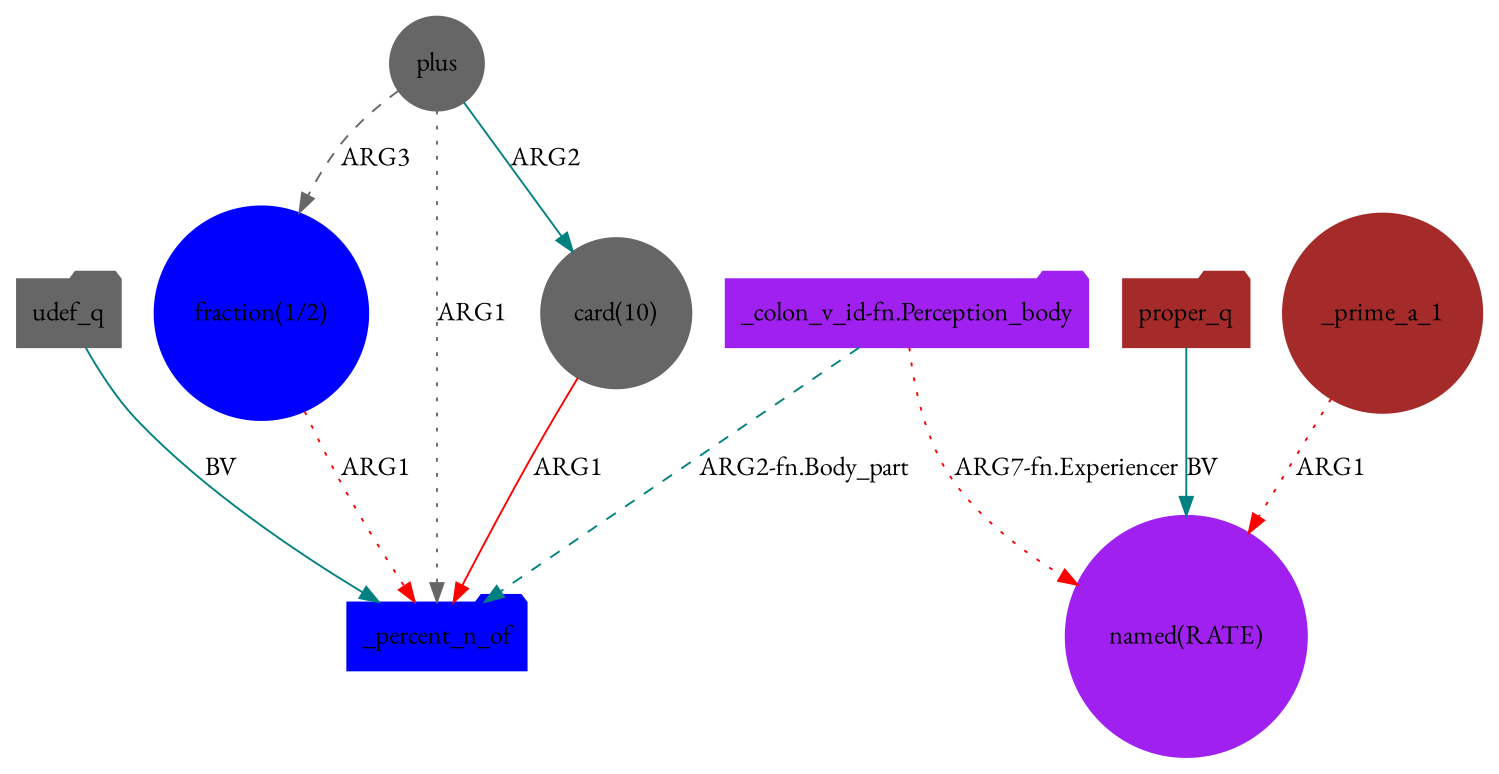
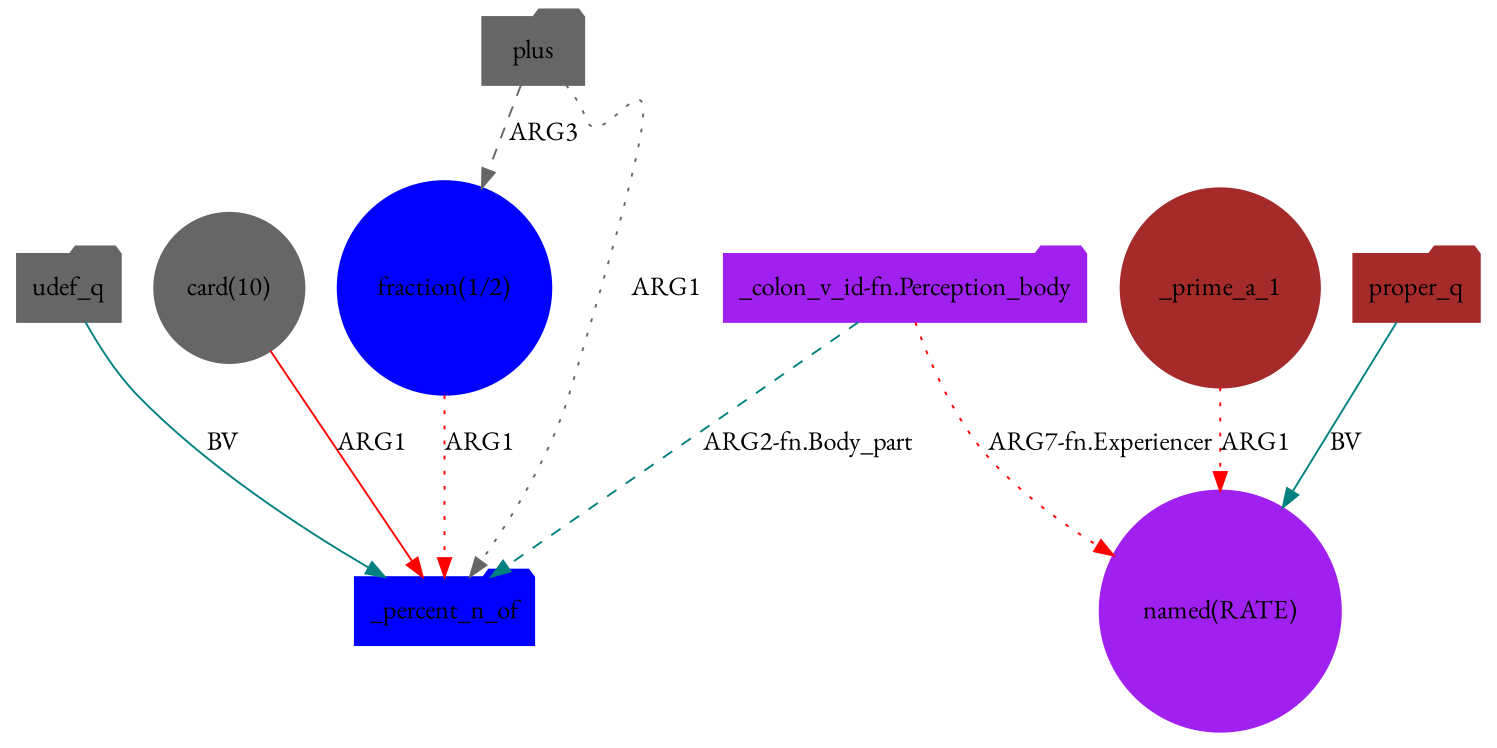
(437, 64) -> (533, 51)
(513, 169) -> none
